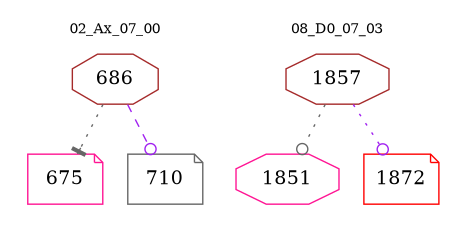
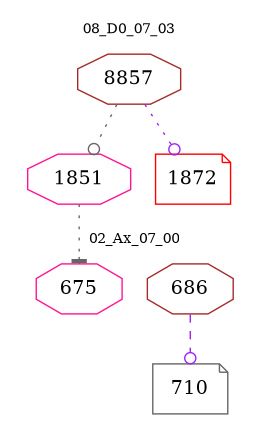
(338, 79) -> (129, 79)
(92, 126) -> (79, 236)
(65, 179) -> (79, 289)
